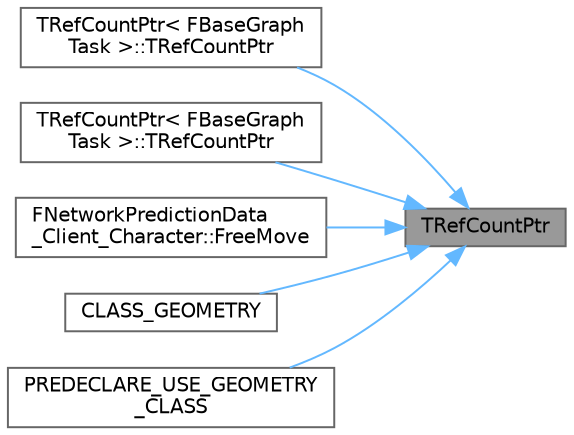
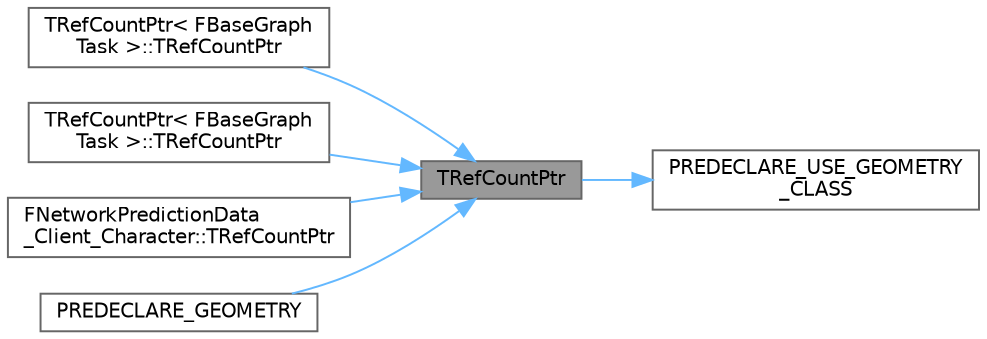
(171, 227) -> (179, 227)
(171, 312) -> (179, 312)
(376, 322) -> (607, 180)
